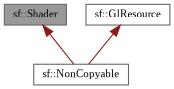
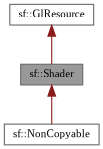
(101, 49) -> (52, 50)
